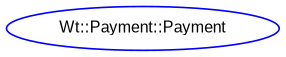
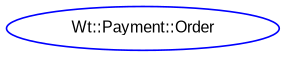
(143, 28) -> (143, 28)
